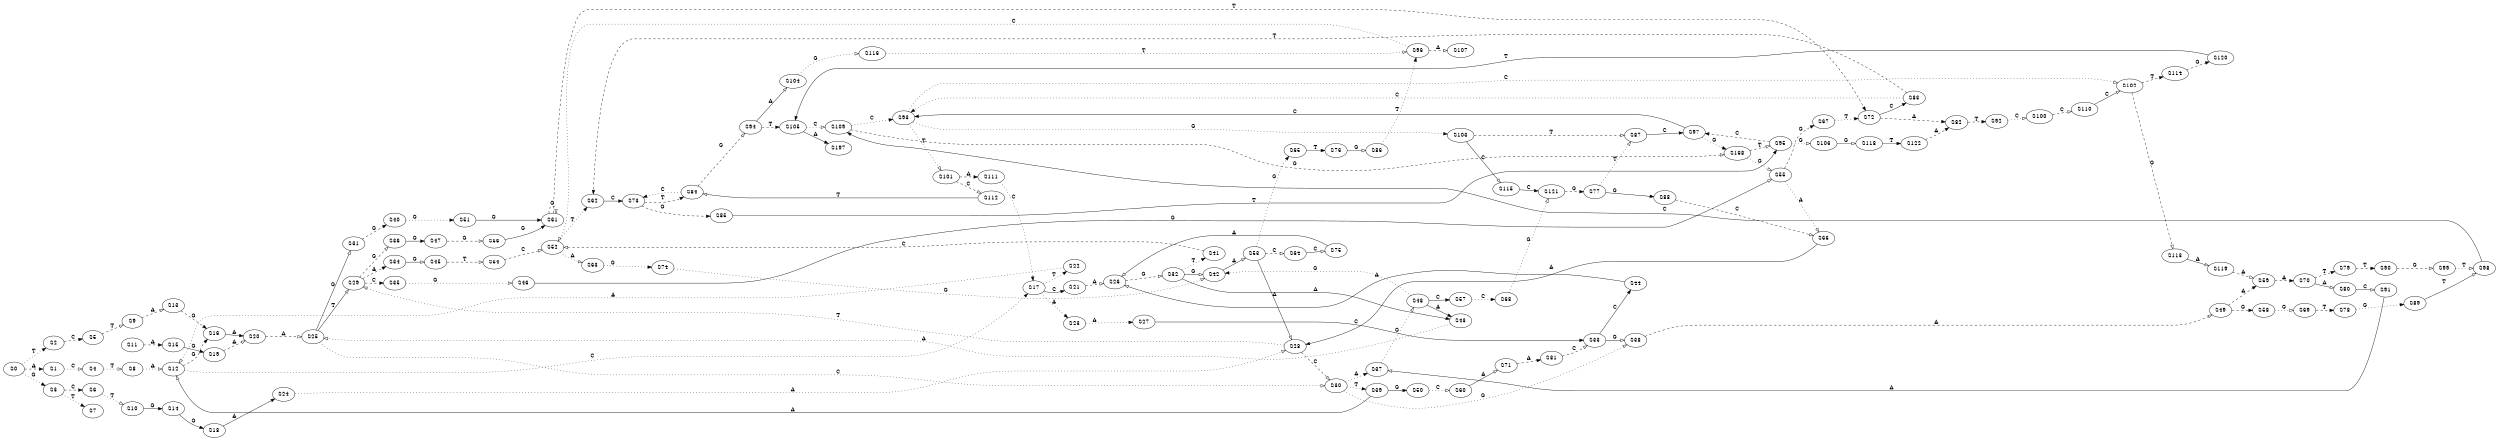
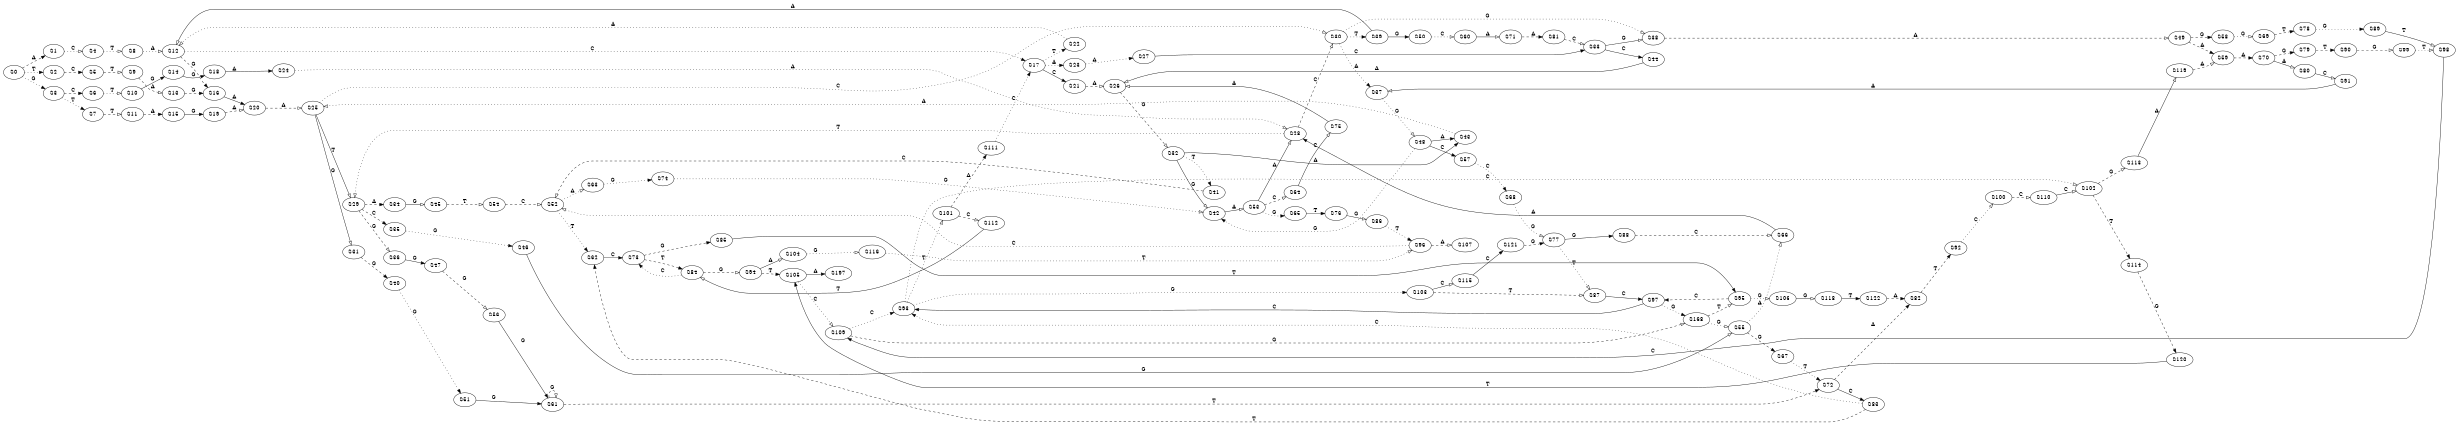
none -> (110, 114)
(1528, 247) -> (1524, 222)
(2325, 272) -> (2284, 51)
(457, 283) -> (457, 238)
